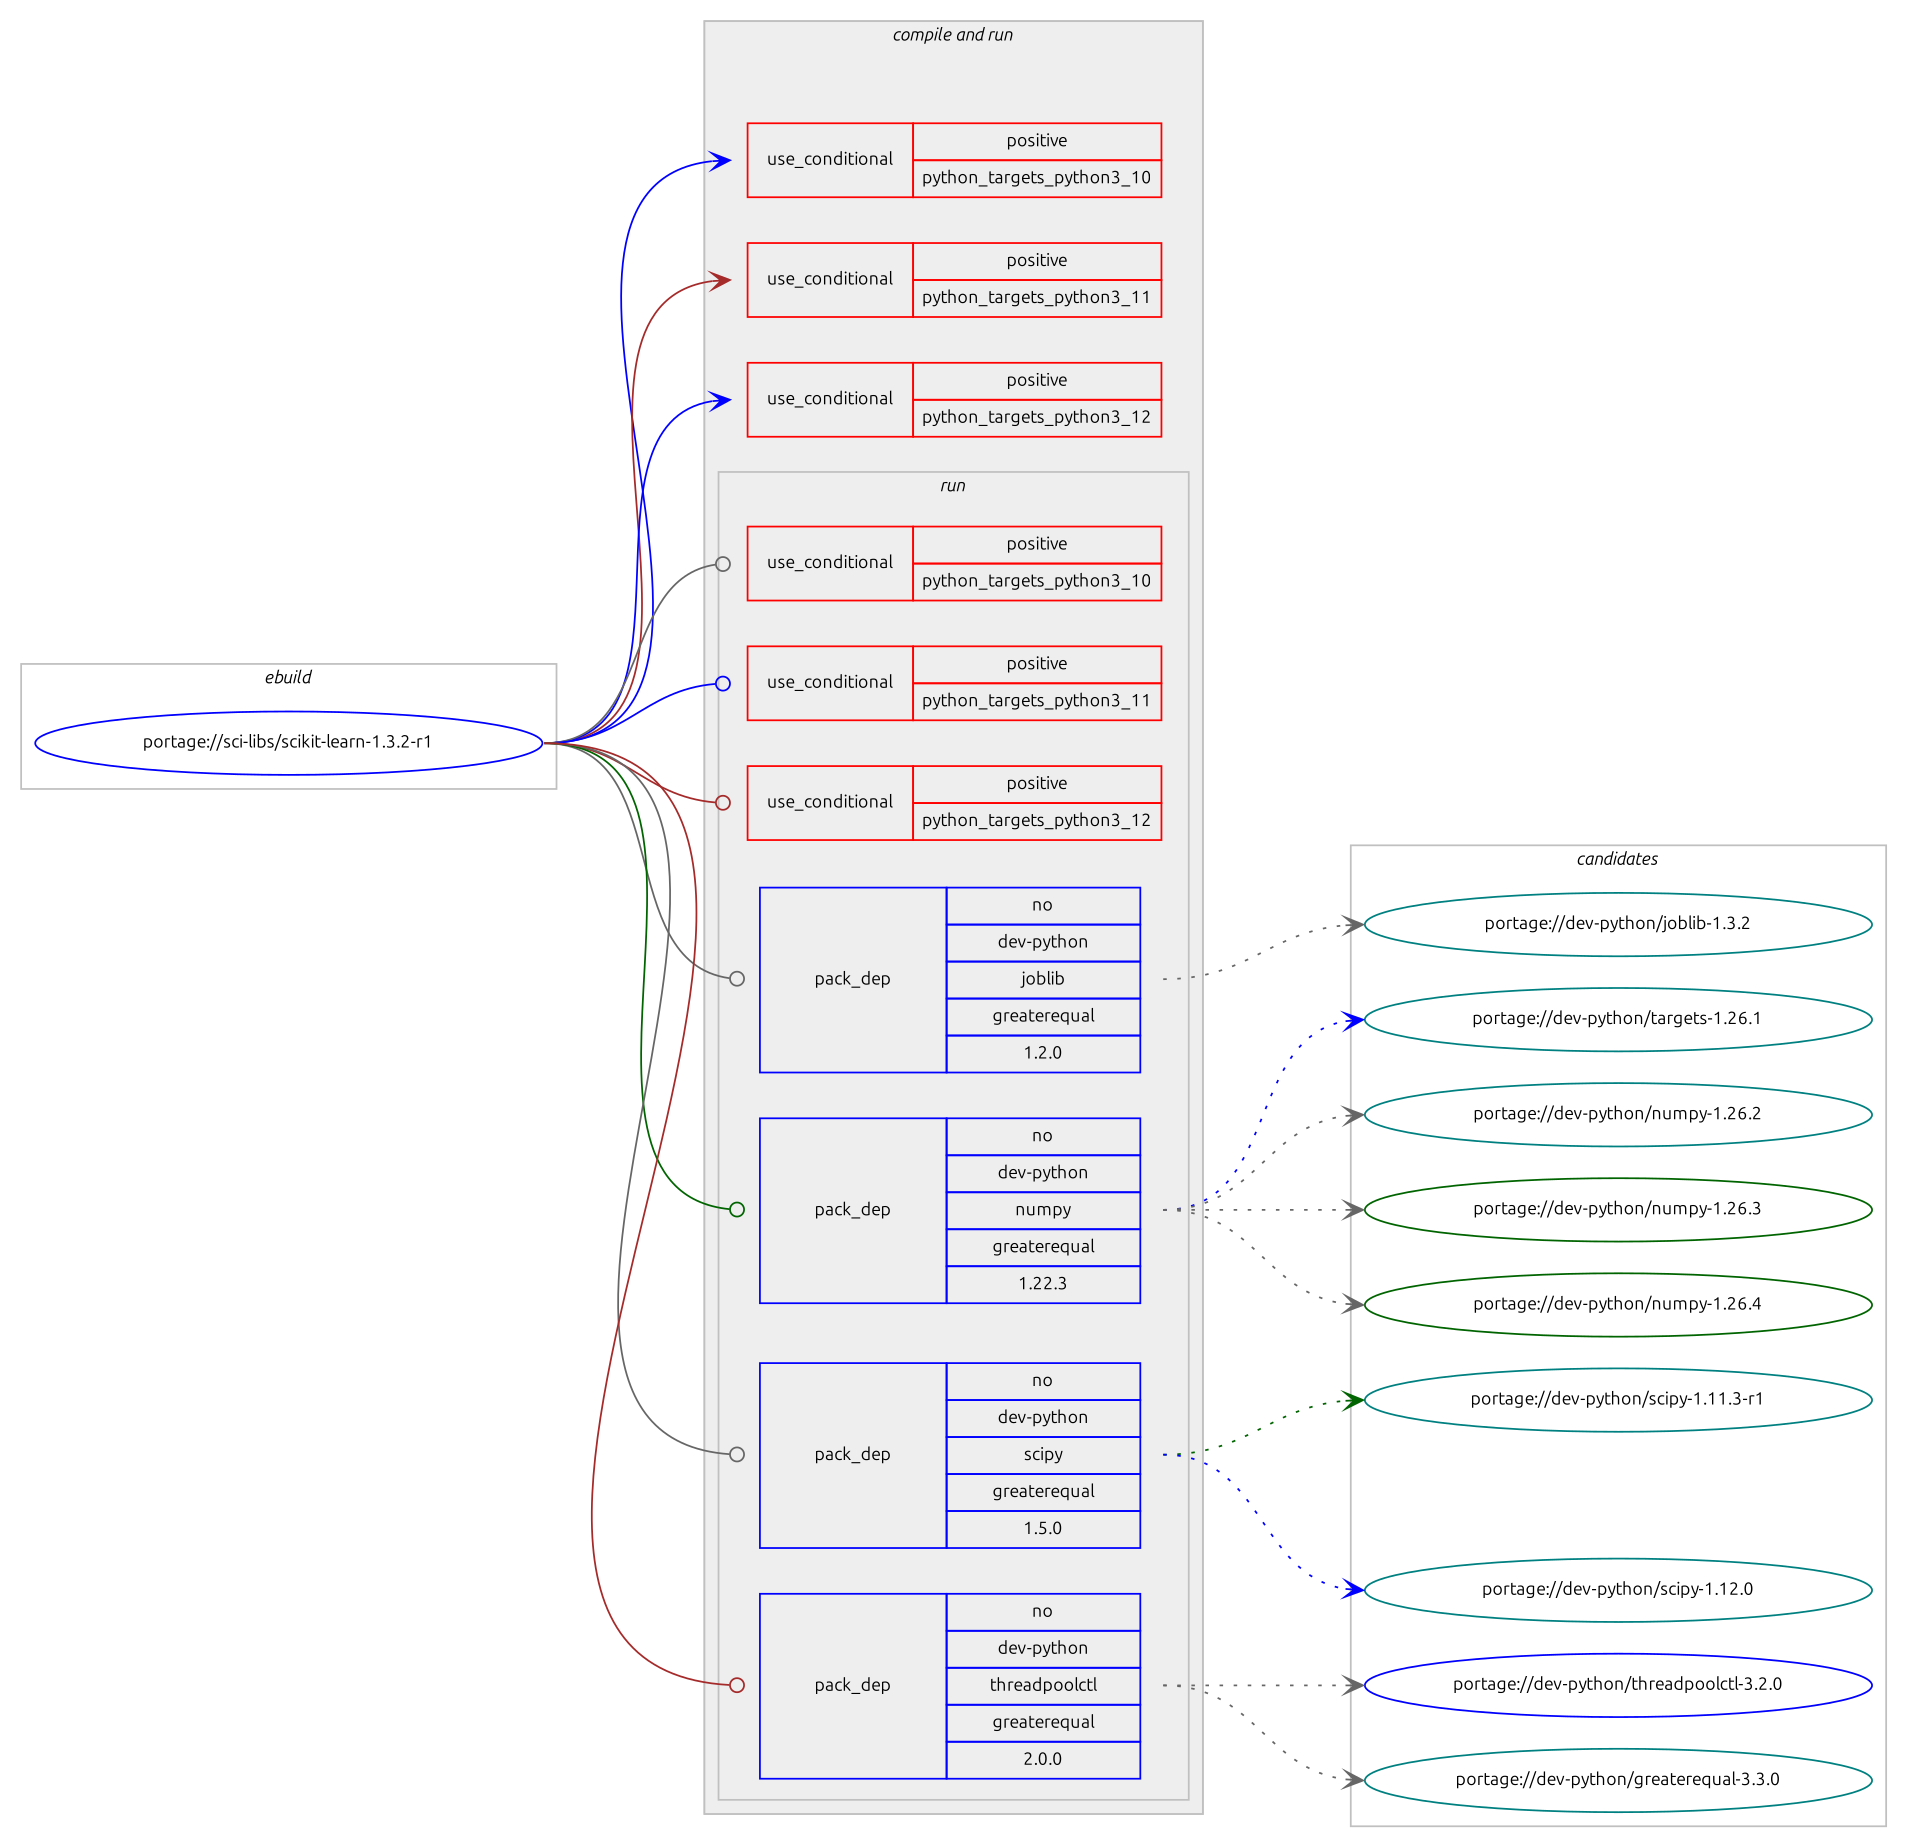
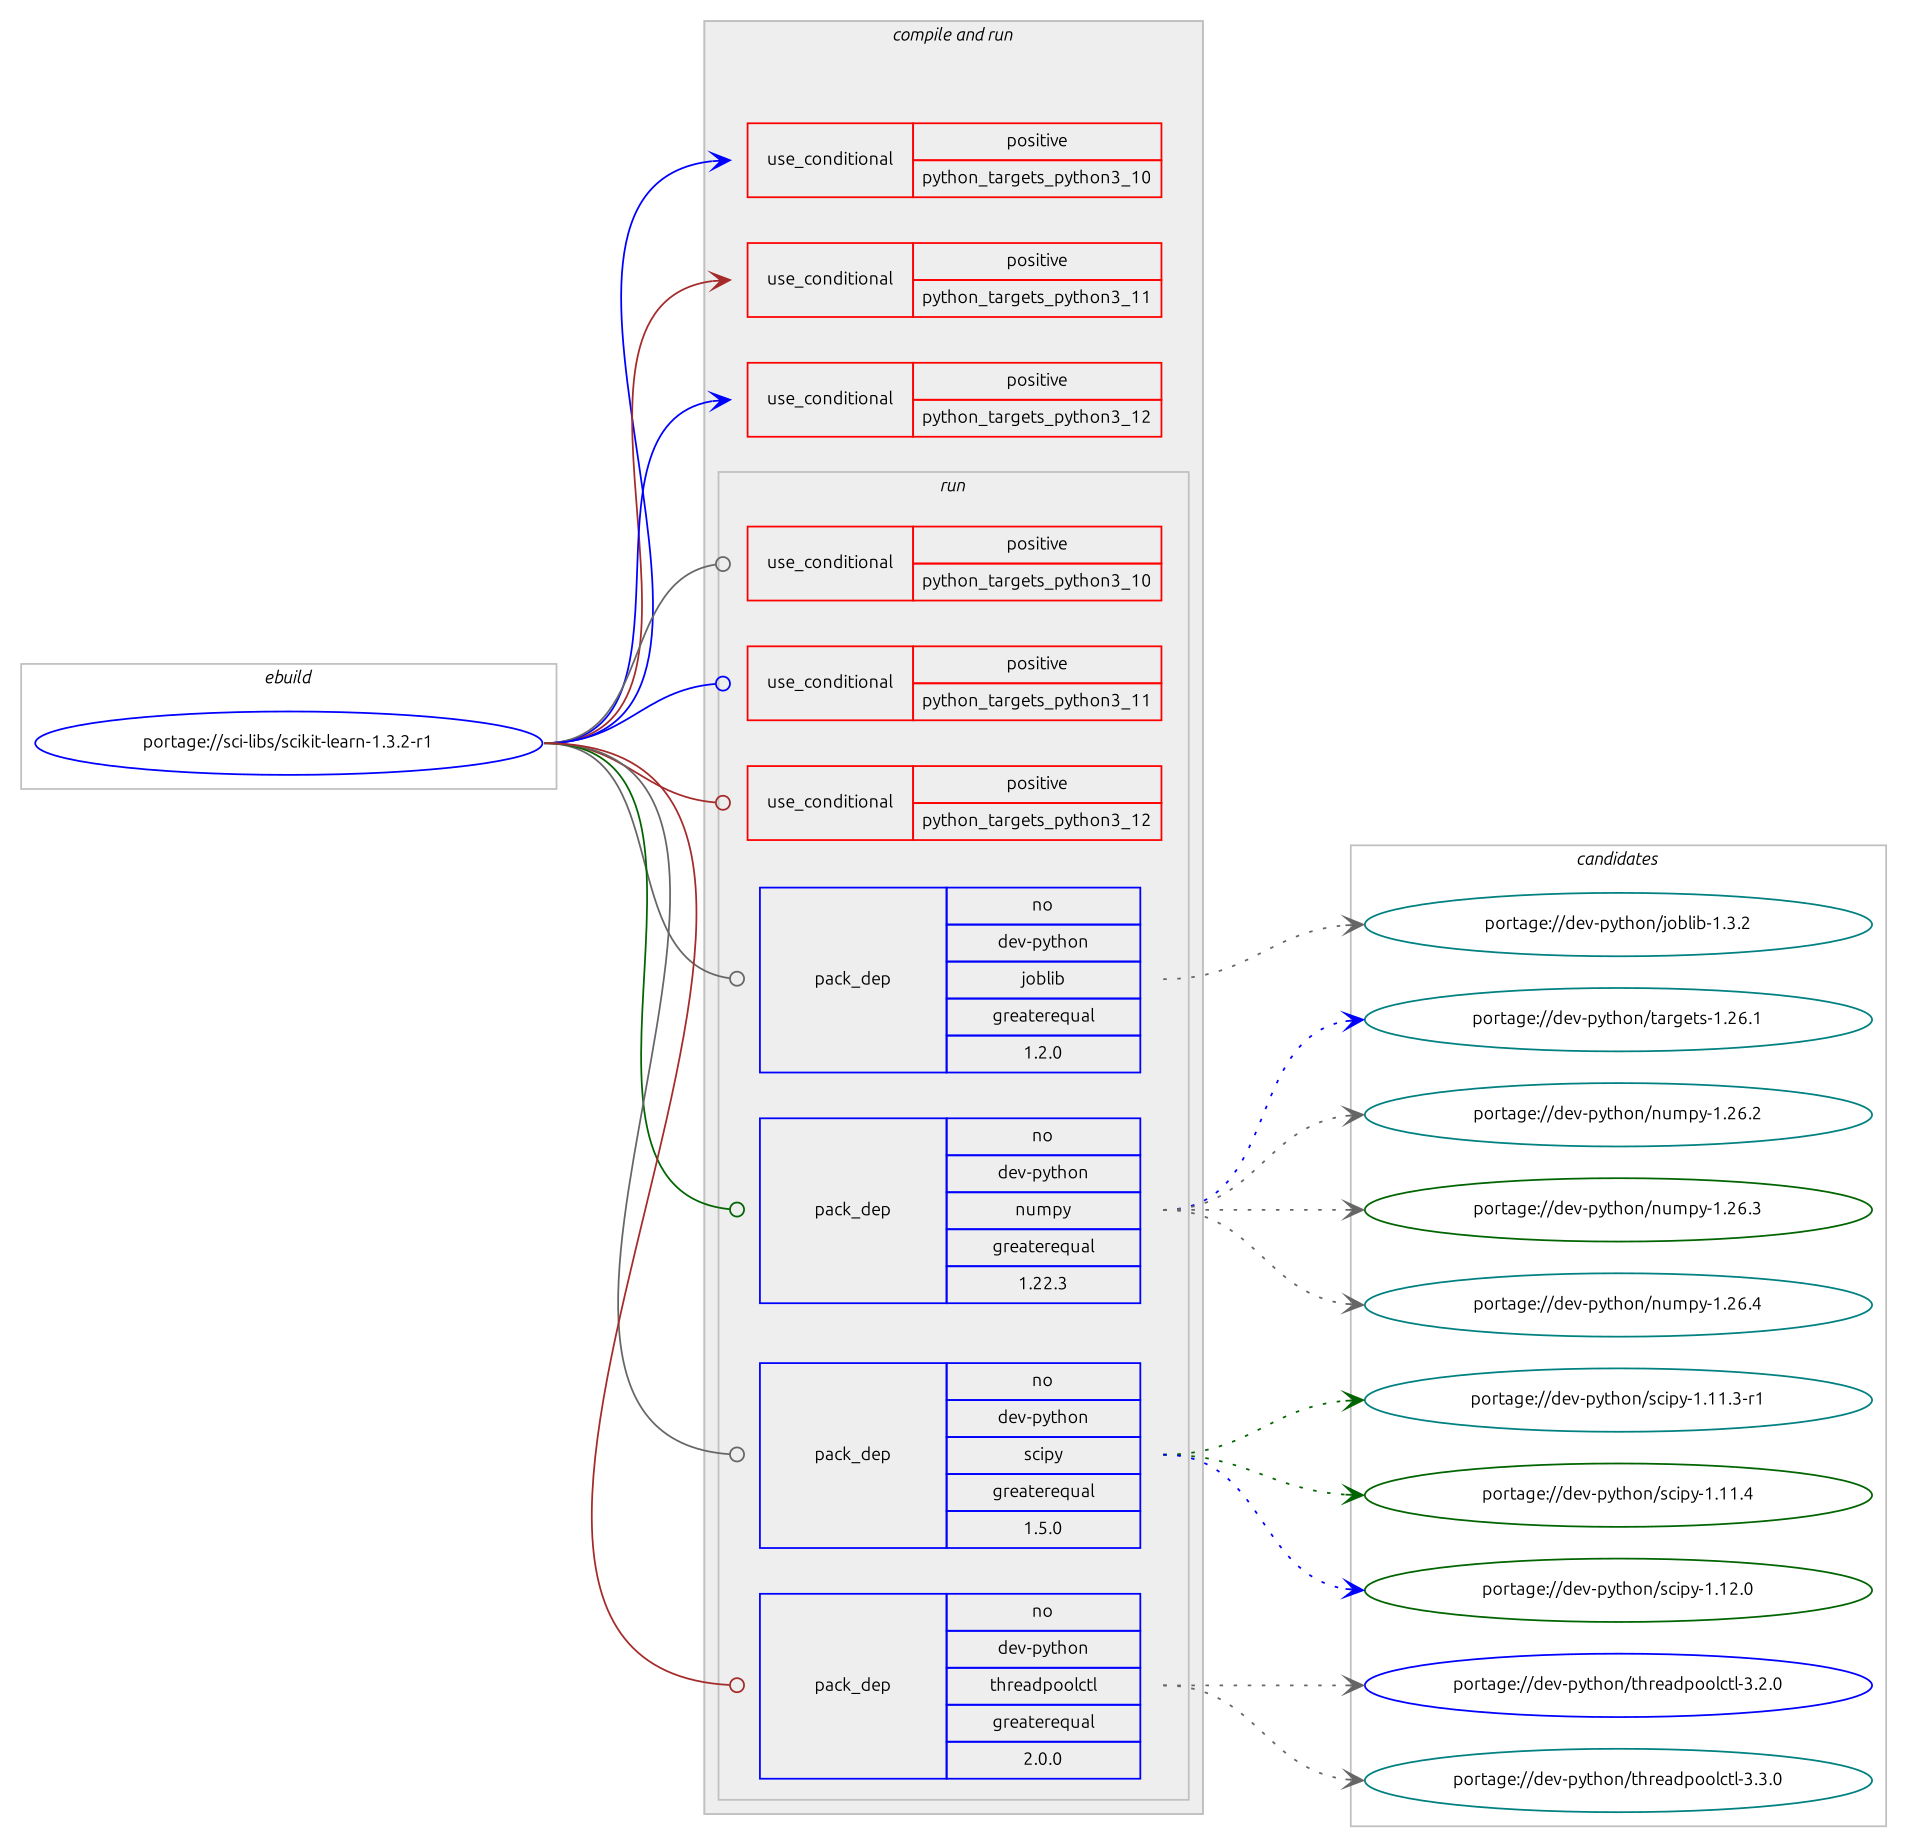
(1618, 1305) -> (1618, 1305)
none -> (1618, 1495)
(1618, 1590) -> (1618, 1590)
(1618, 1780) -> (1618, 1780)
